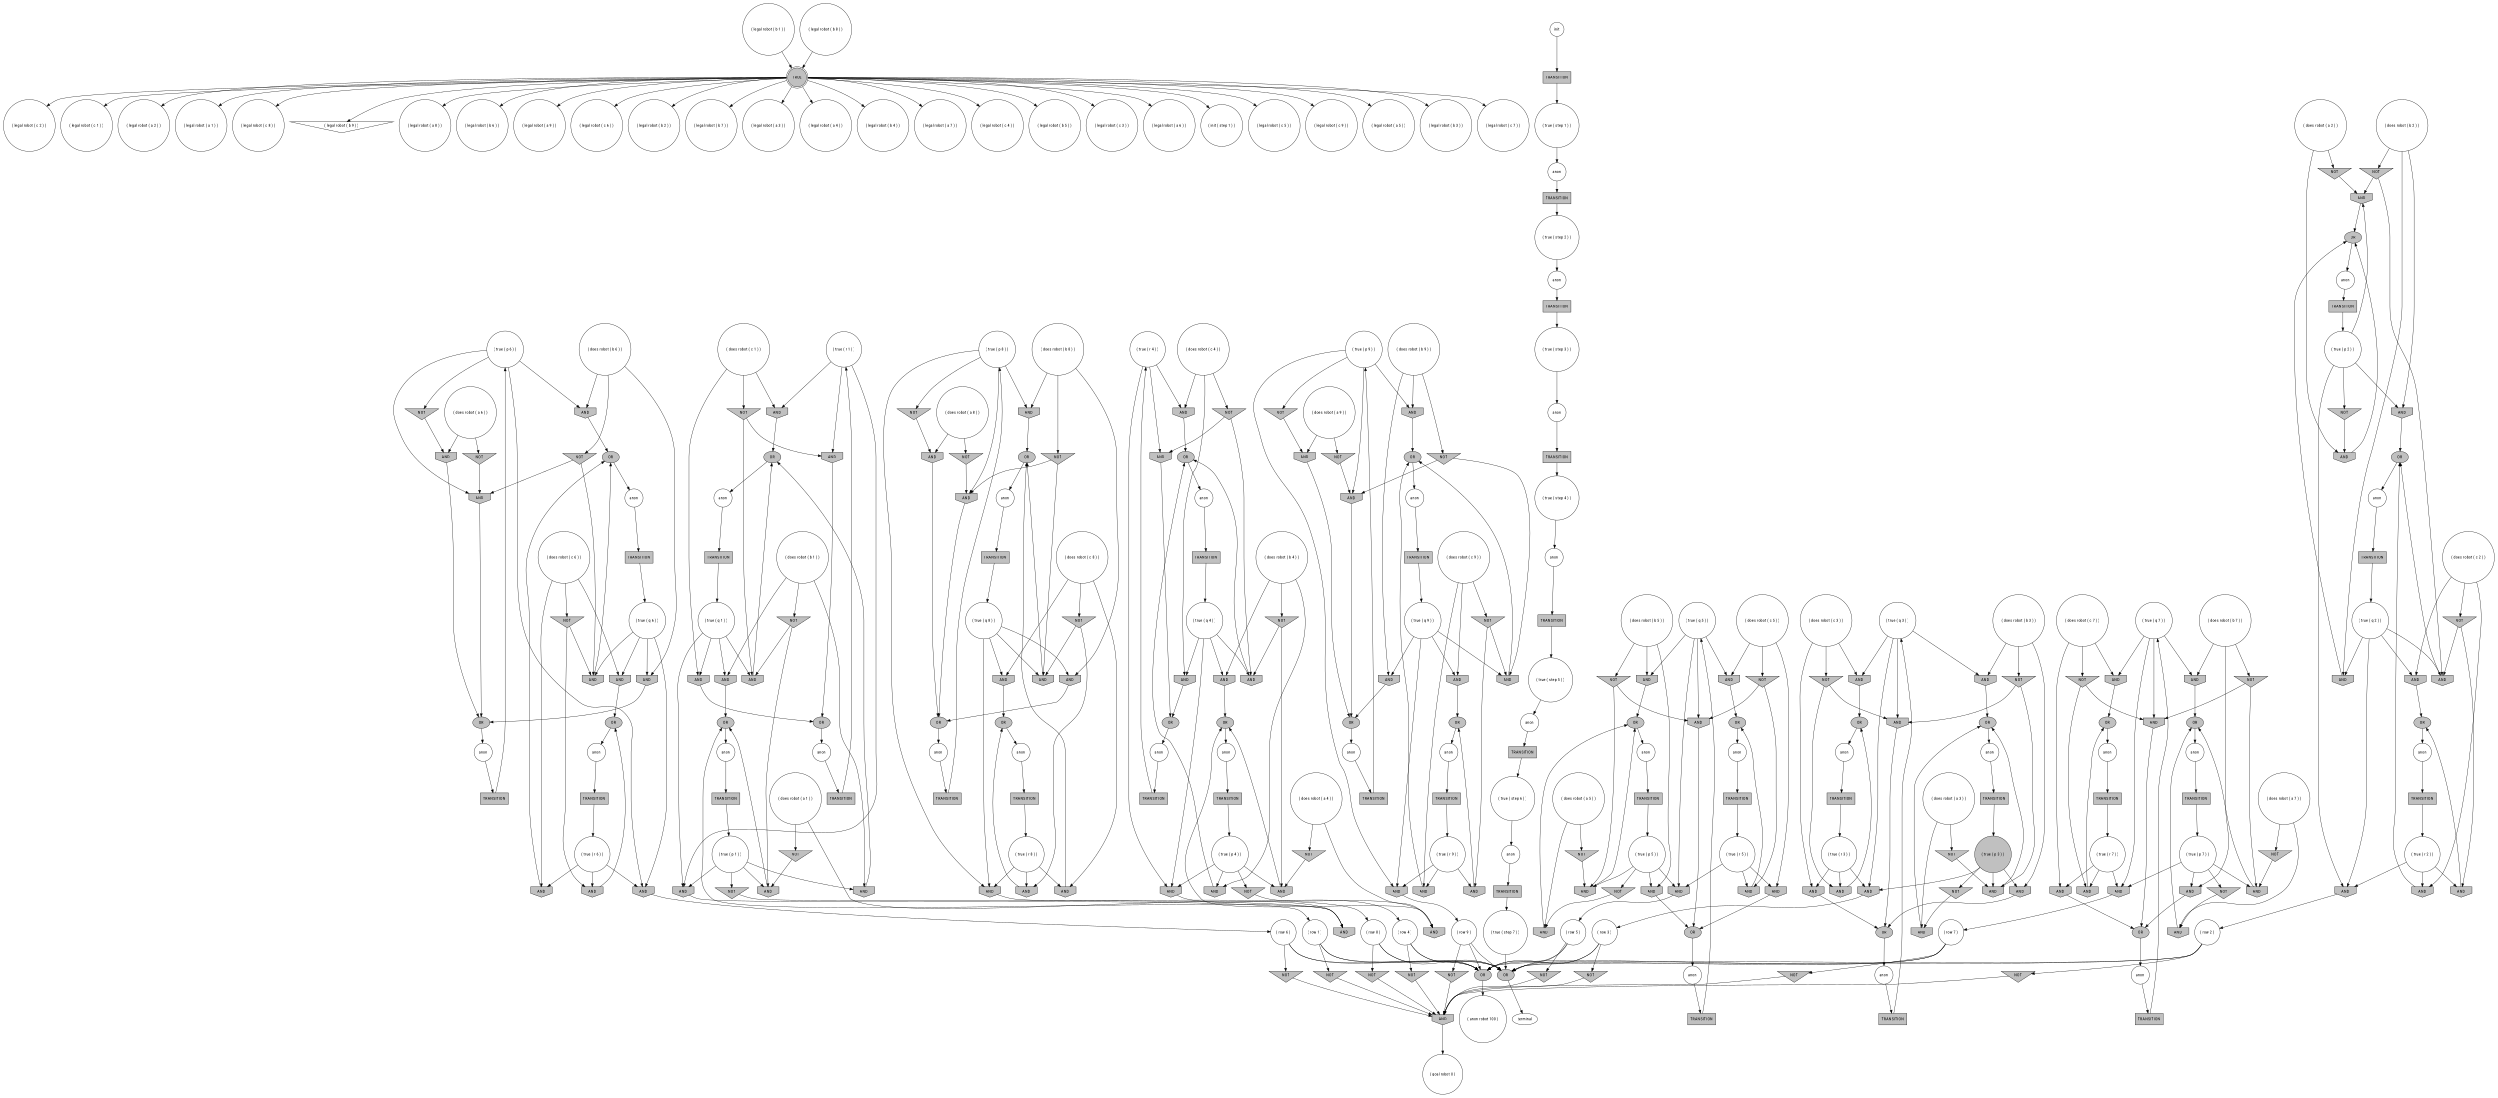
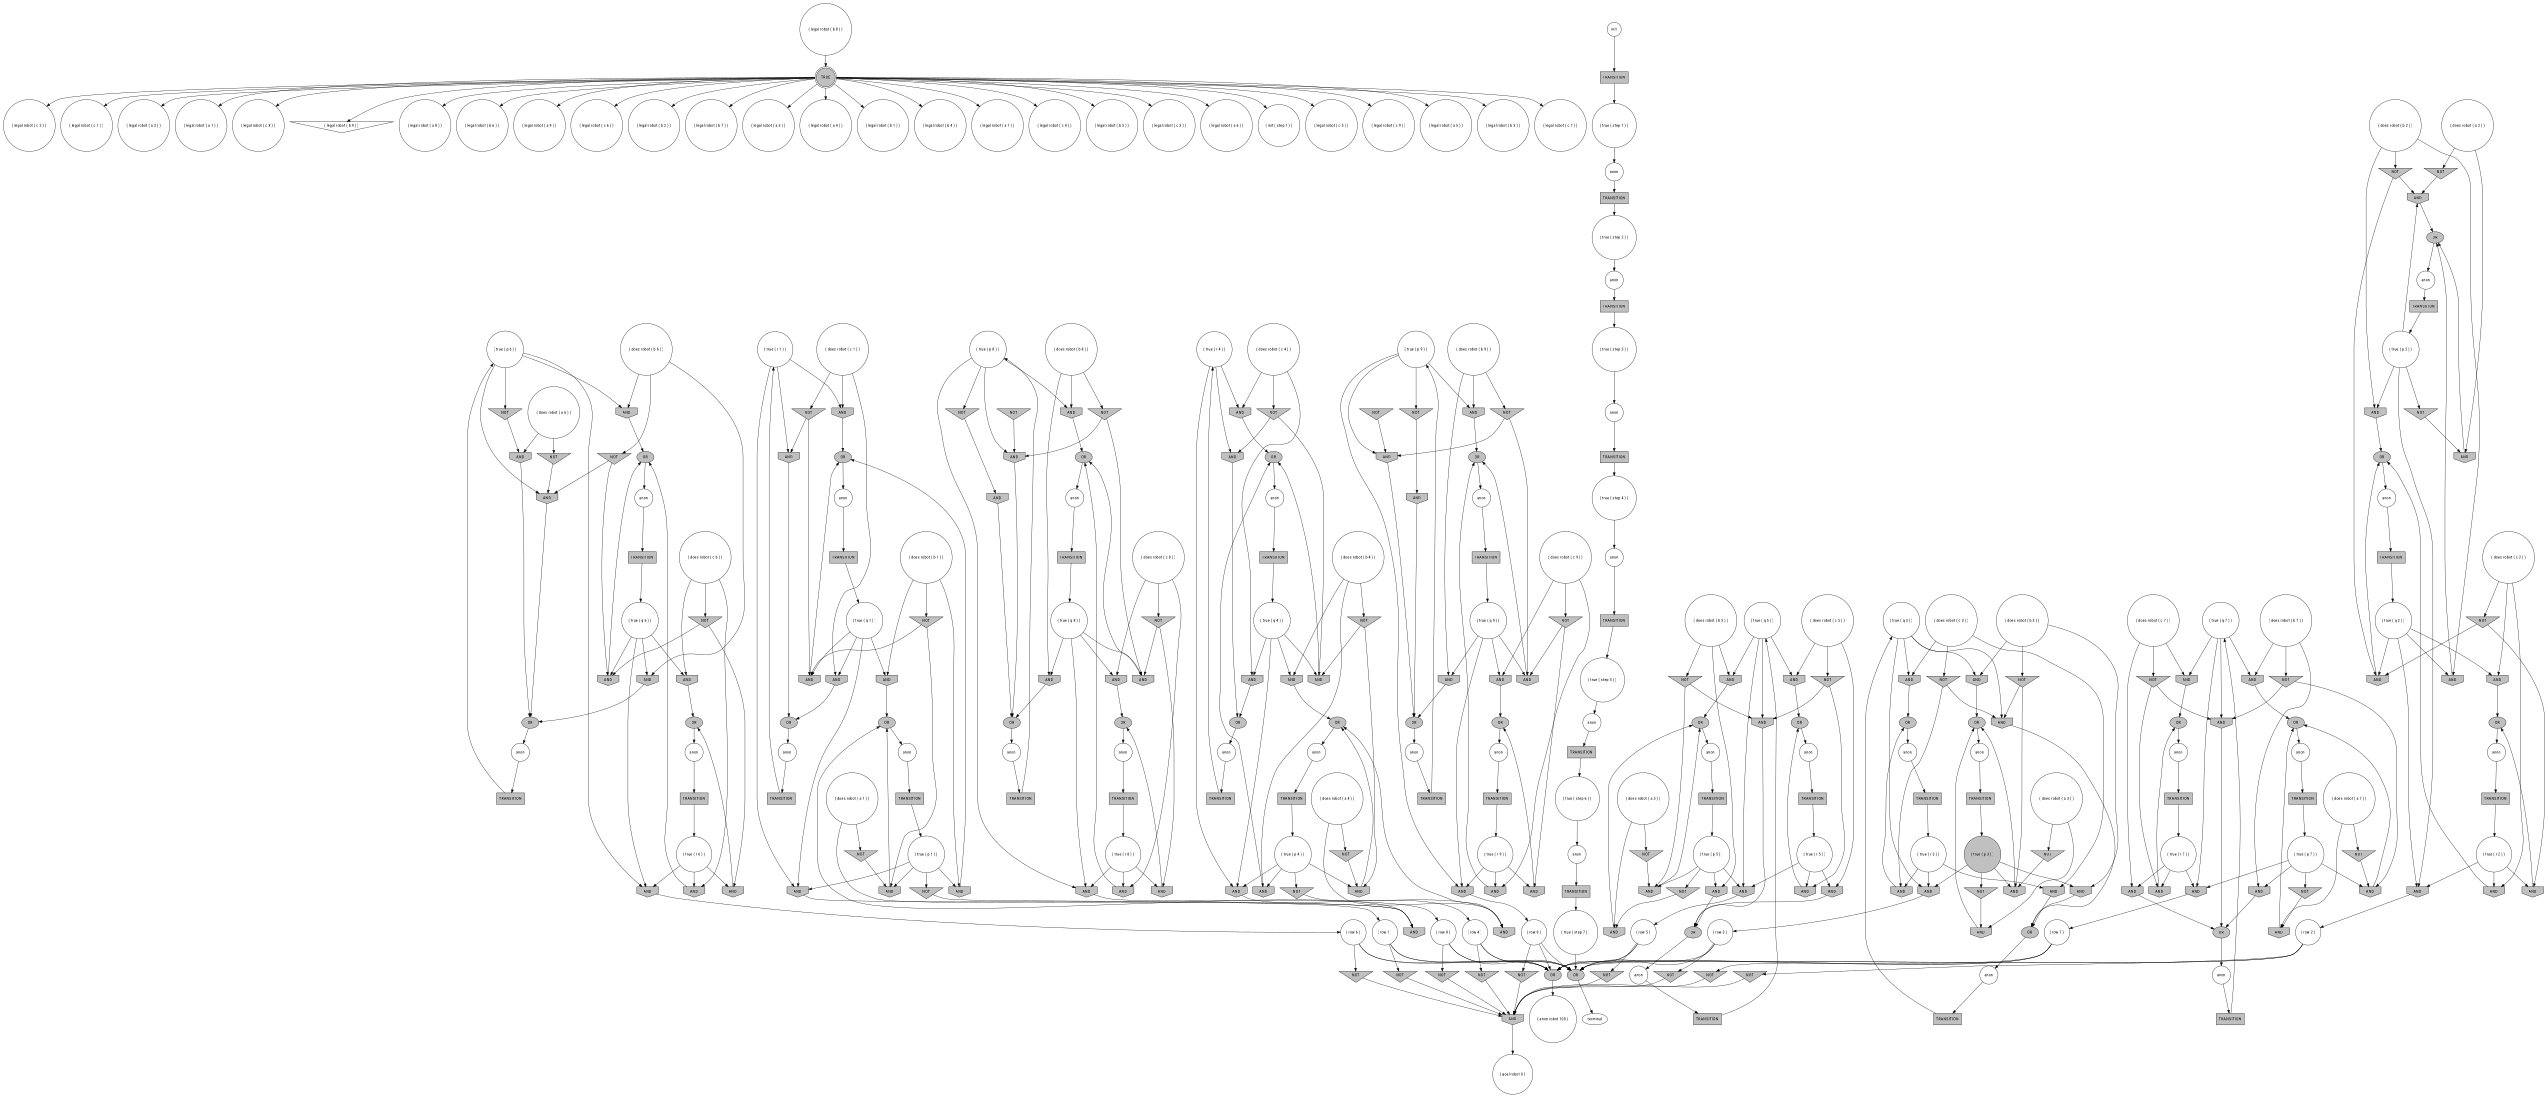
(786, 58) -> (848, 95)
(962, 413) -> none
(1329, 413) -> none
